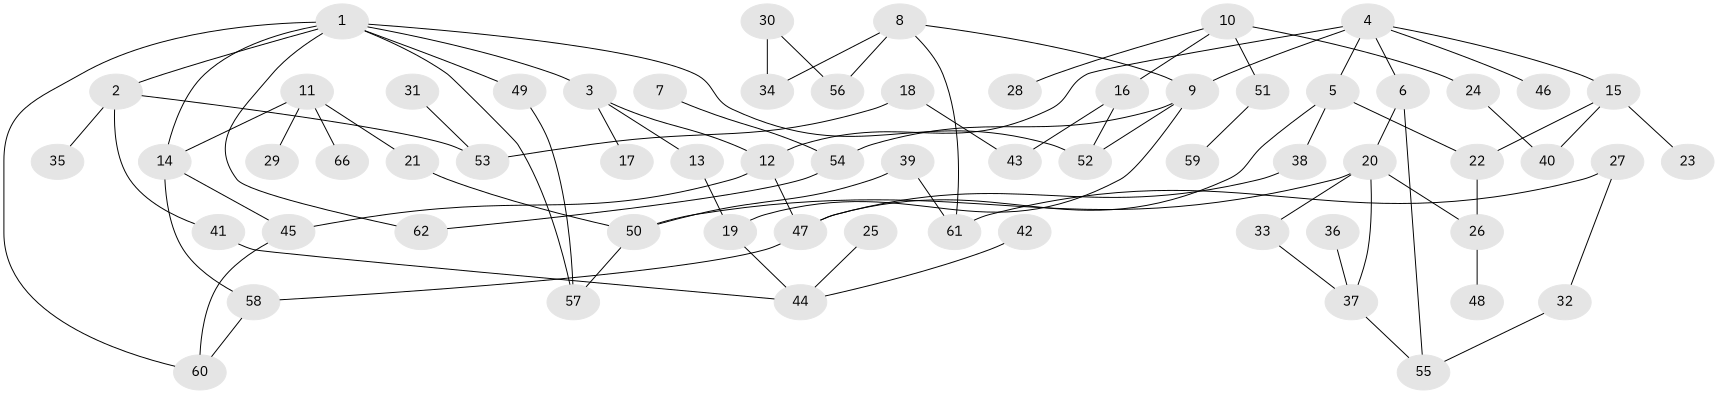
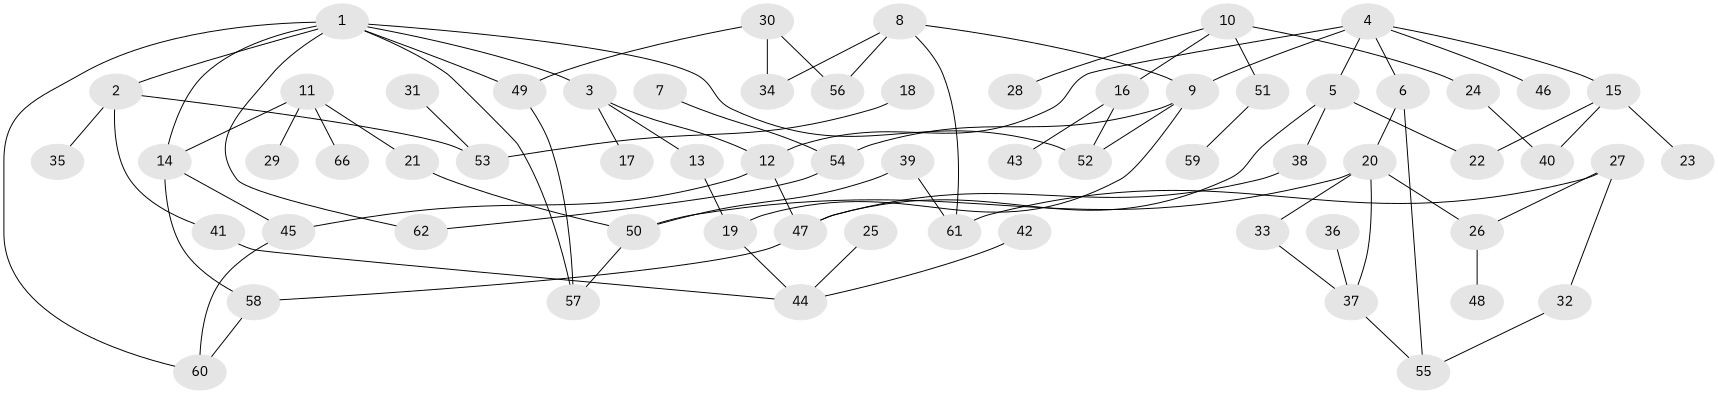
none -> (640, 49)
(947, 118) -> none
(1477, 192) -> (1547, 197)
